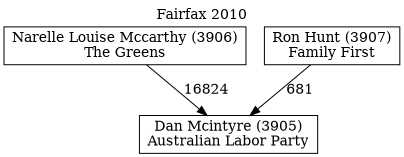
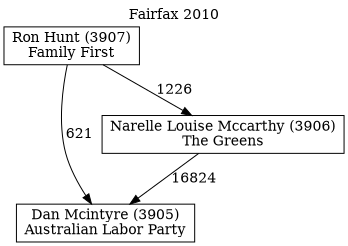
none -> (143, 88)
(300, 90) -> (80, 134)
